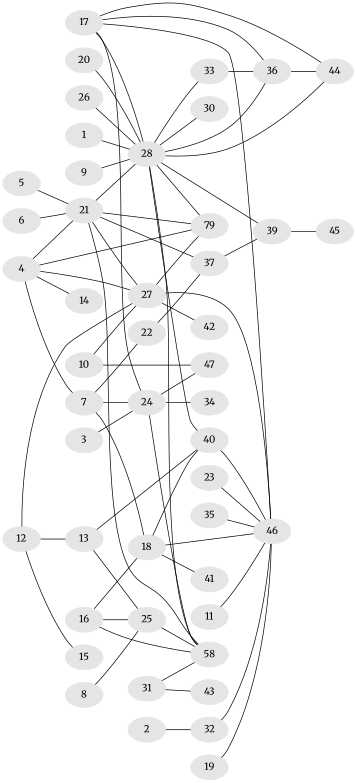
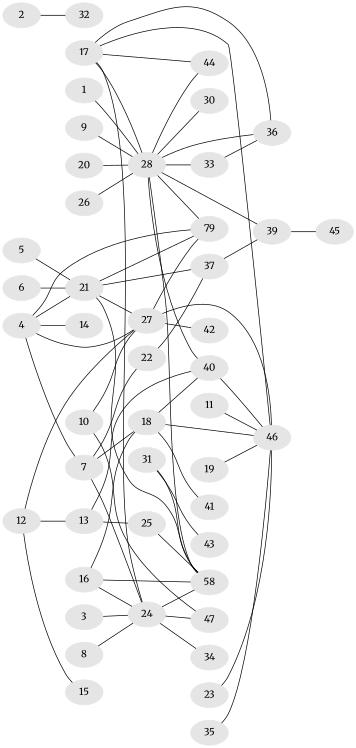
(303, 71) -> none
(116, 182) -> none
(116, 620) -> (115, 597)
(256, 635) -> none
(117, 658) -> (116, 635)
